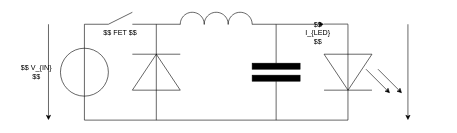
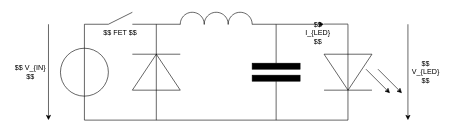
(36, 72) -> (30, 72)
none -> (426, 72)
